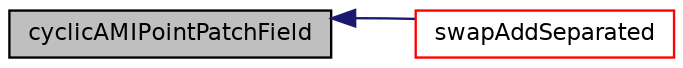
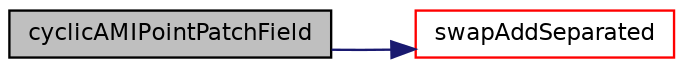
(385, 18) -> (361, 50)
